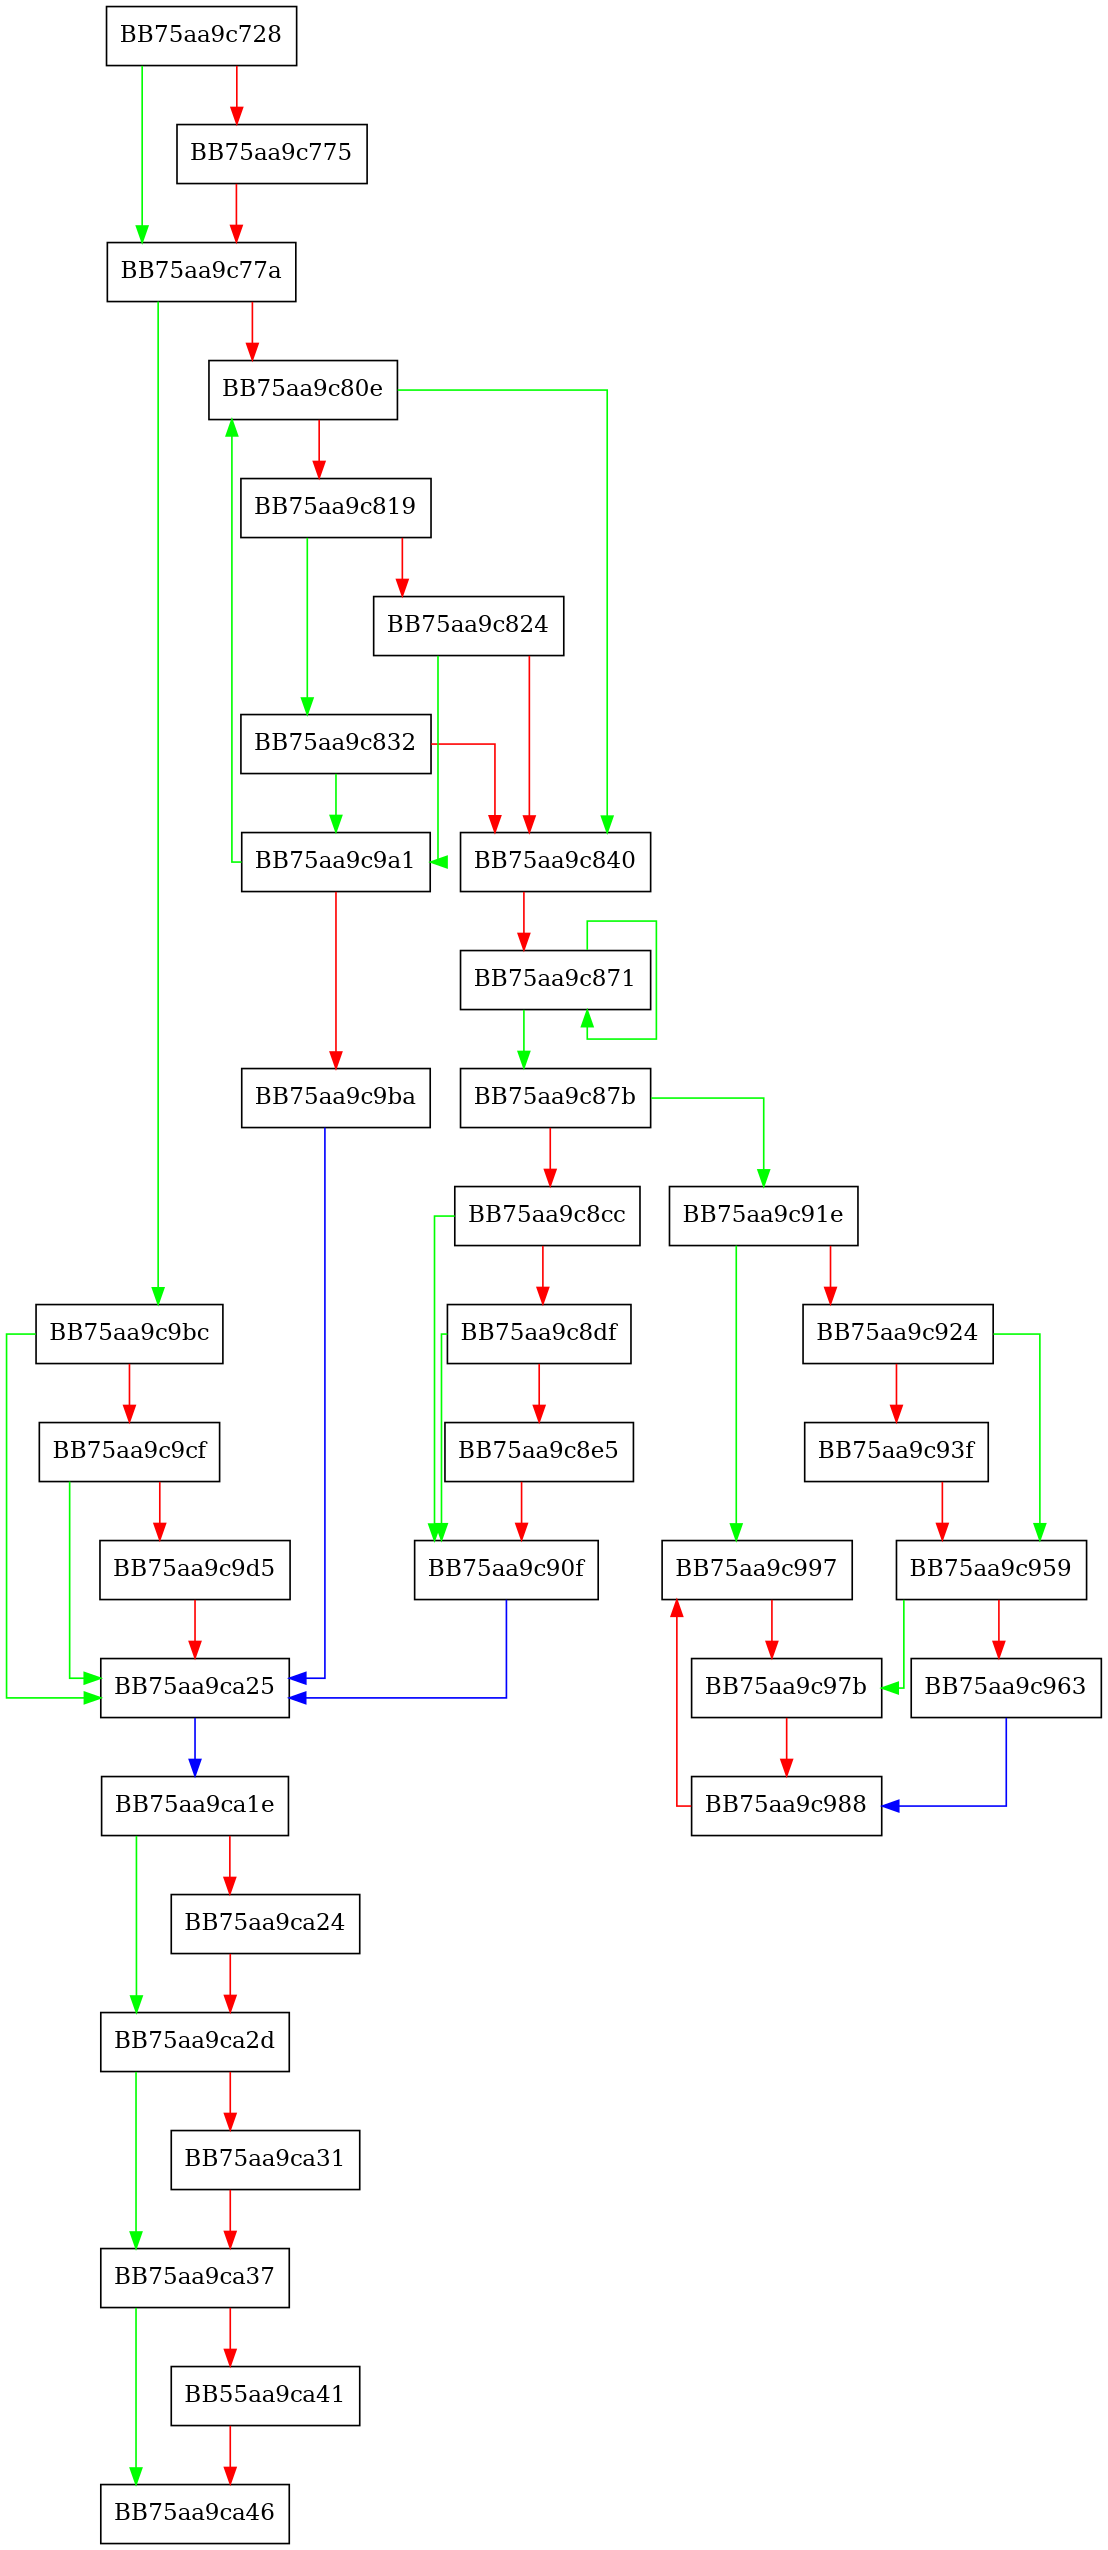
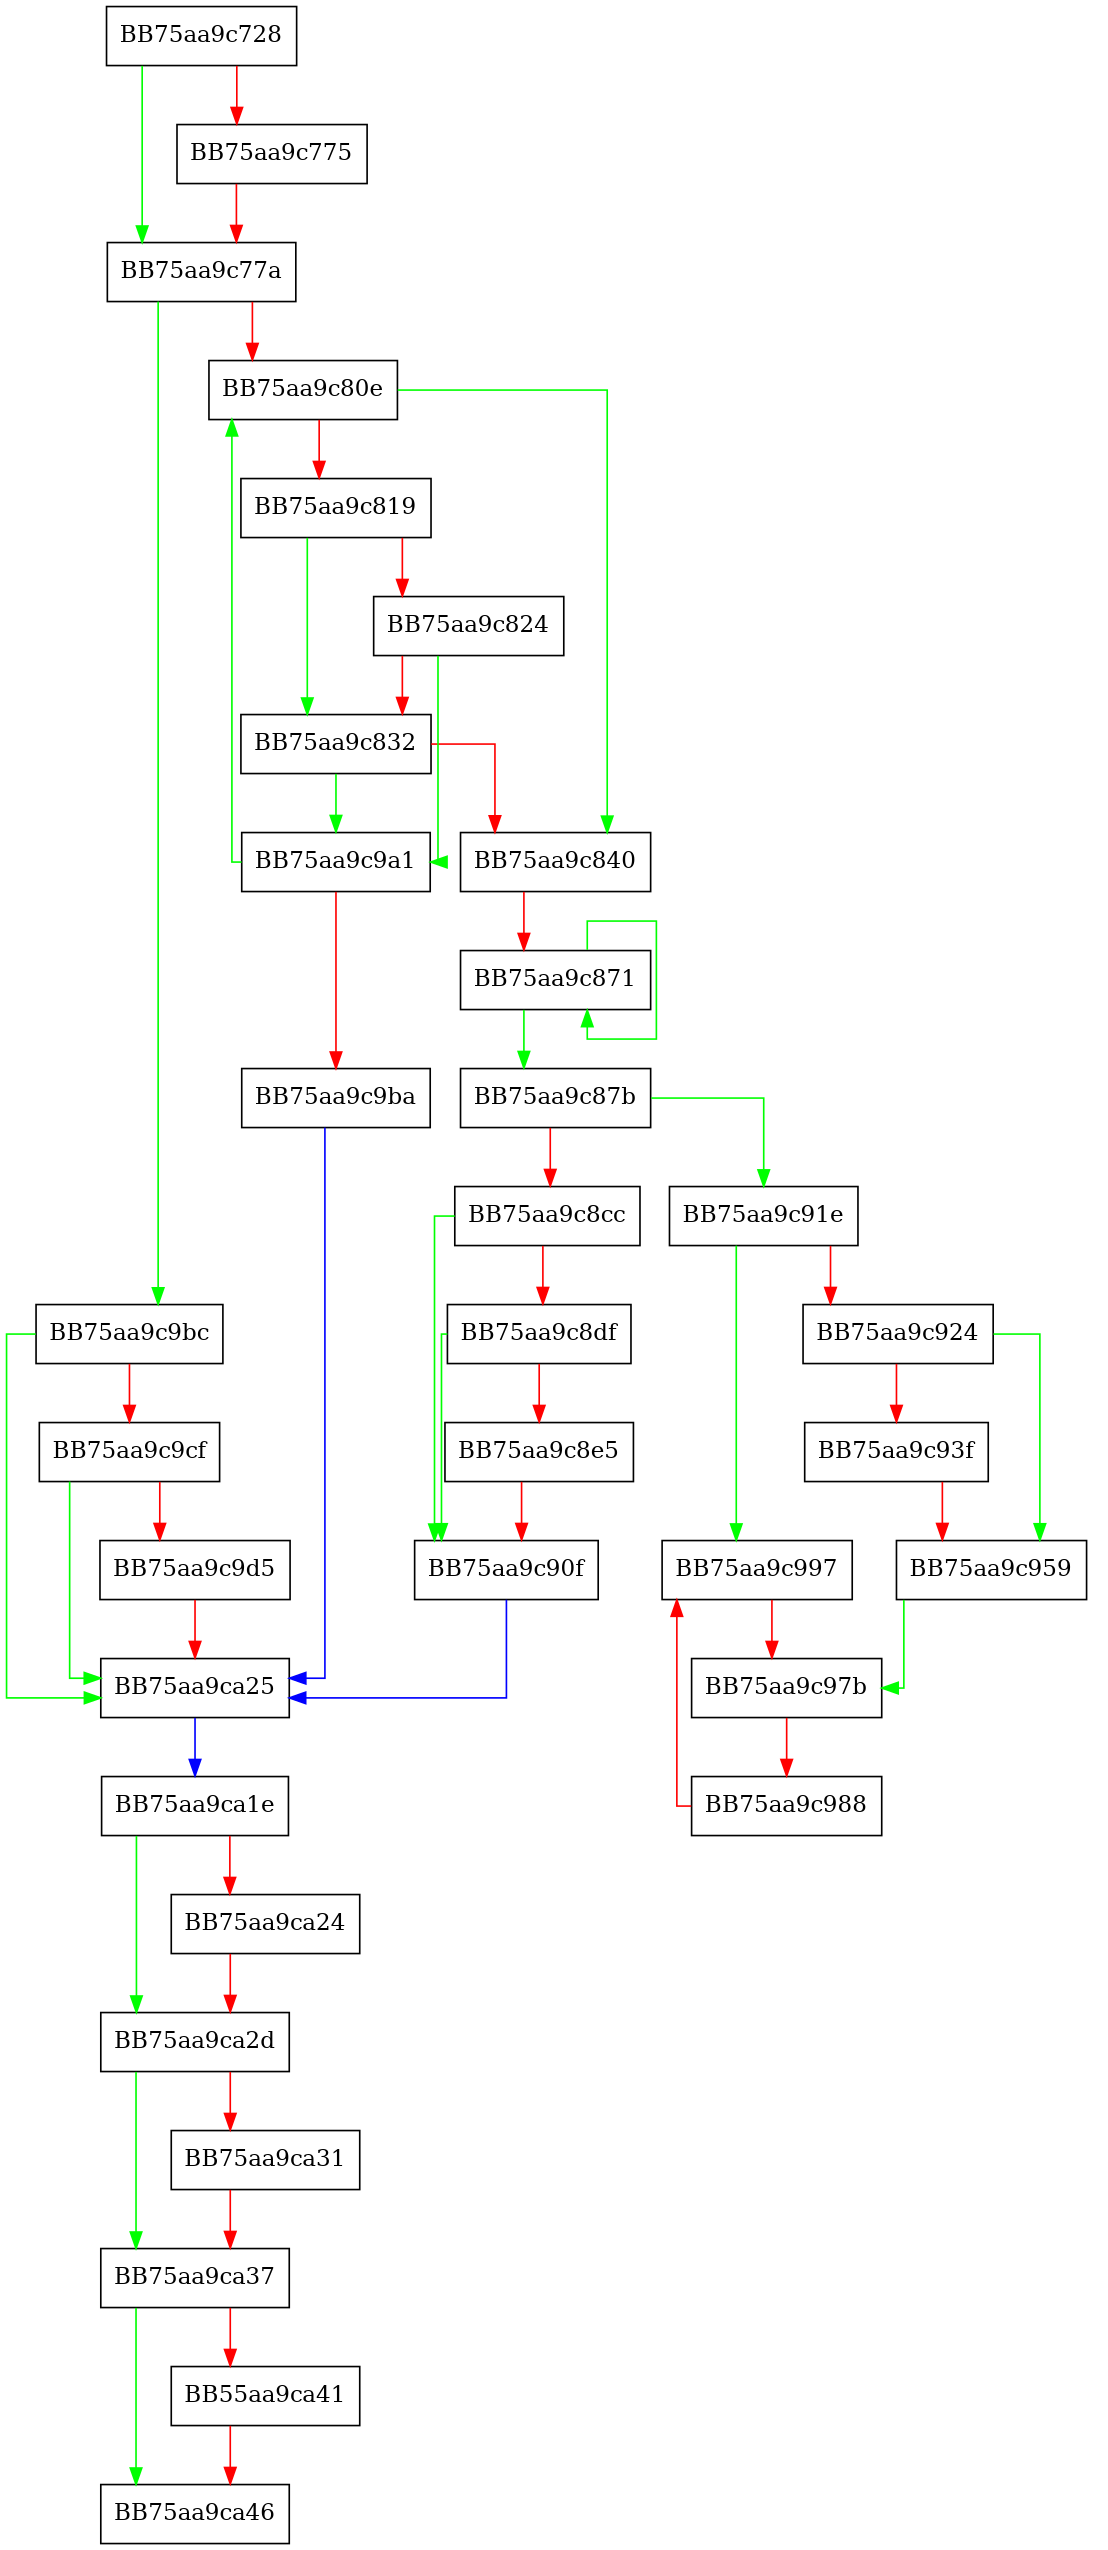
(529, 736) -> (402, 677)
(1006, 1688) -> none
